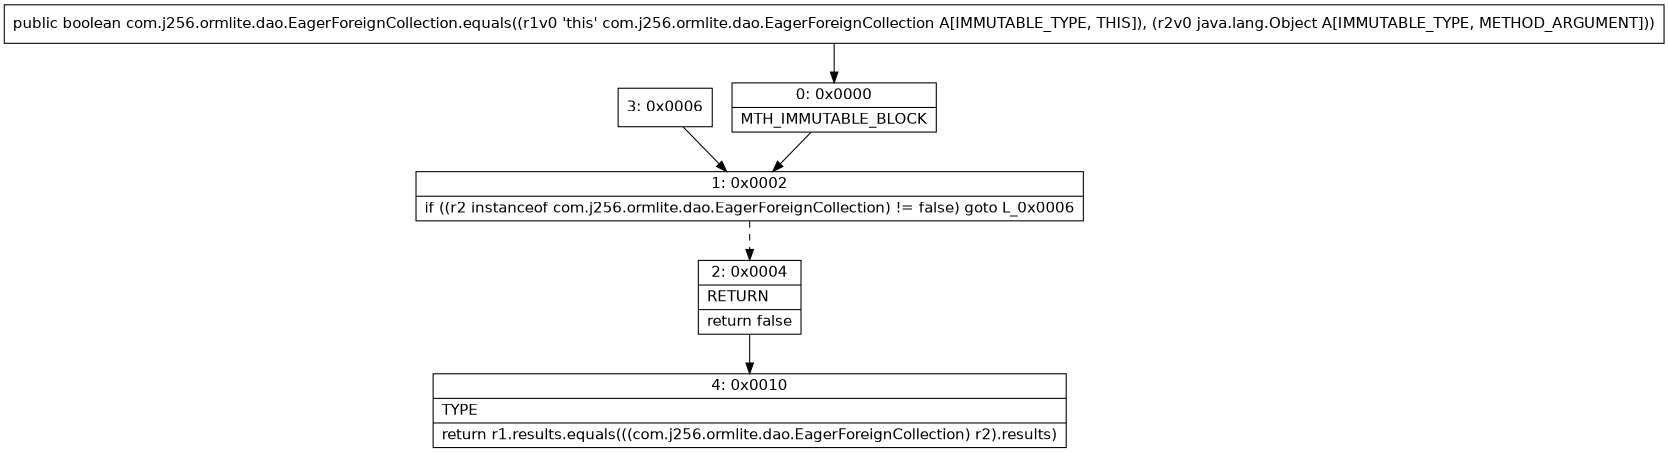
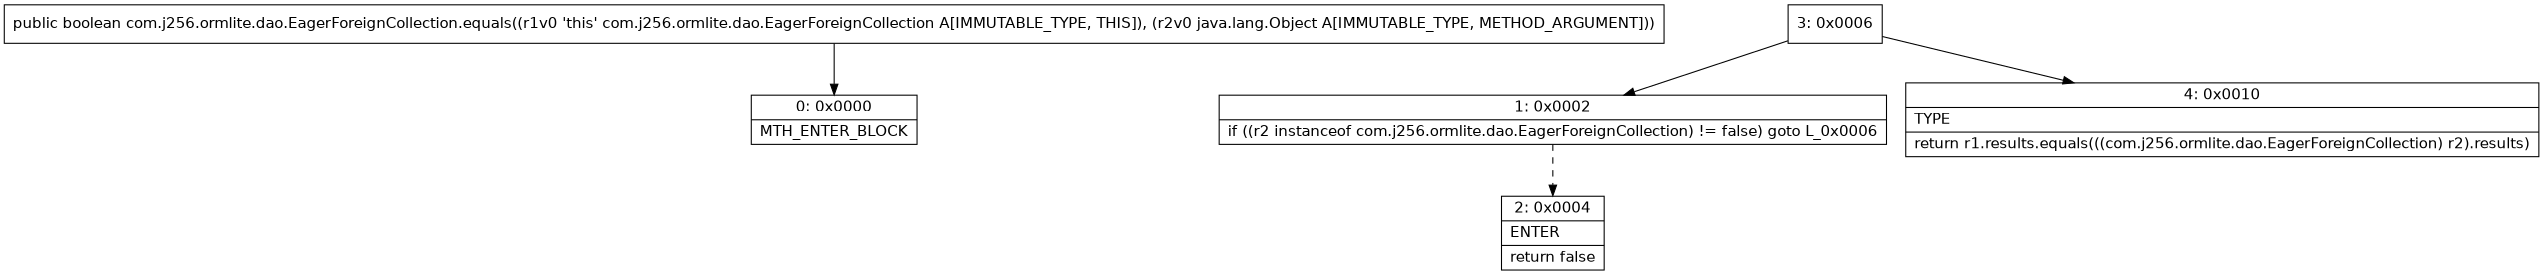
(834, 119) -> (834, 132)
(796, 148) -> none
(738, 297) -> (1535, 233)
(750, 349) -> (1973, 58)
